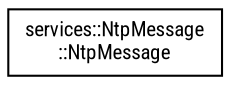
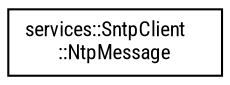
(115, 43) -> (115, 43)
